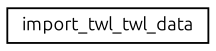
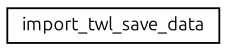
(108, 26) -> (113, 26)
